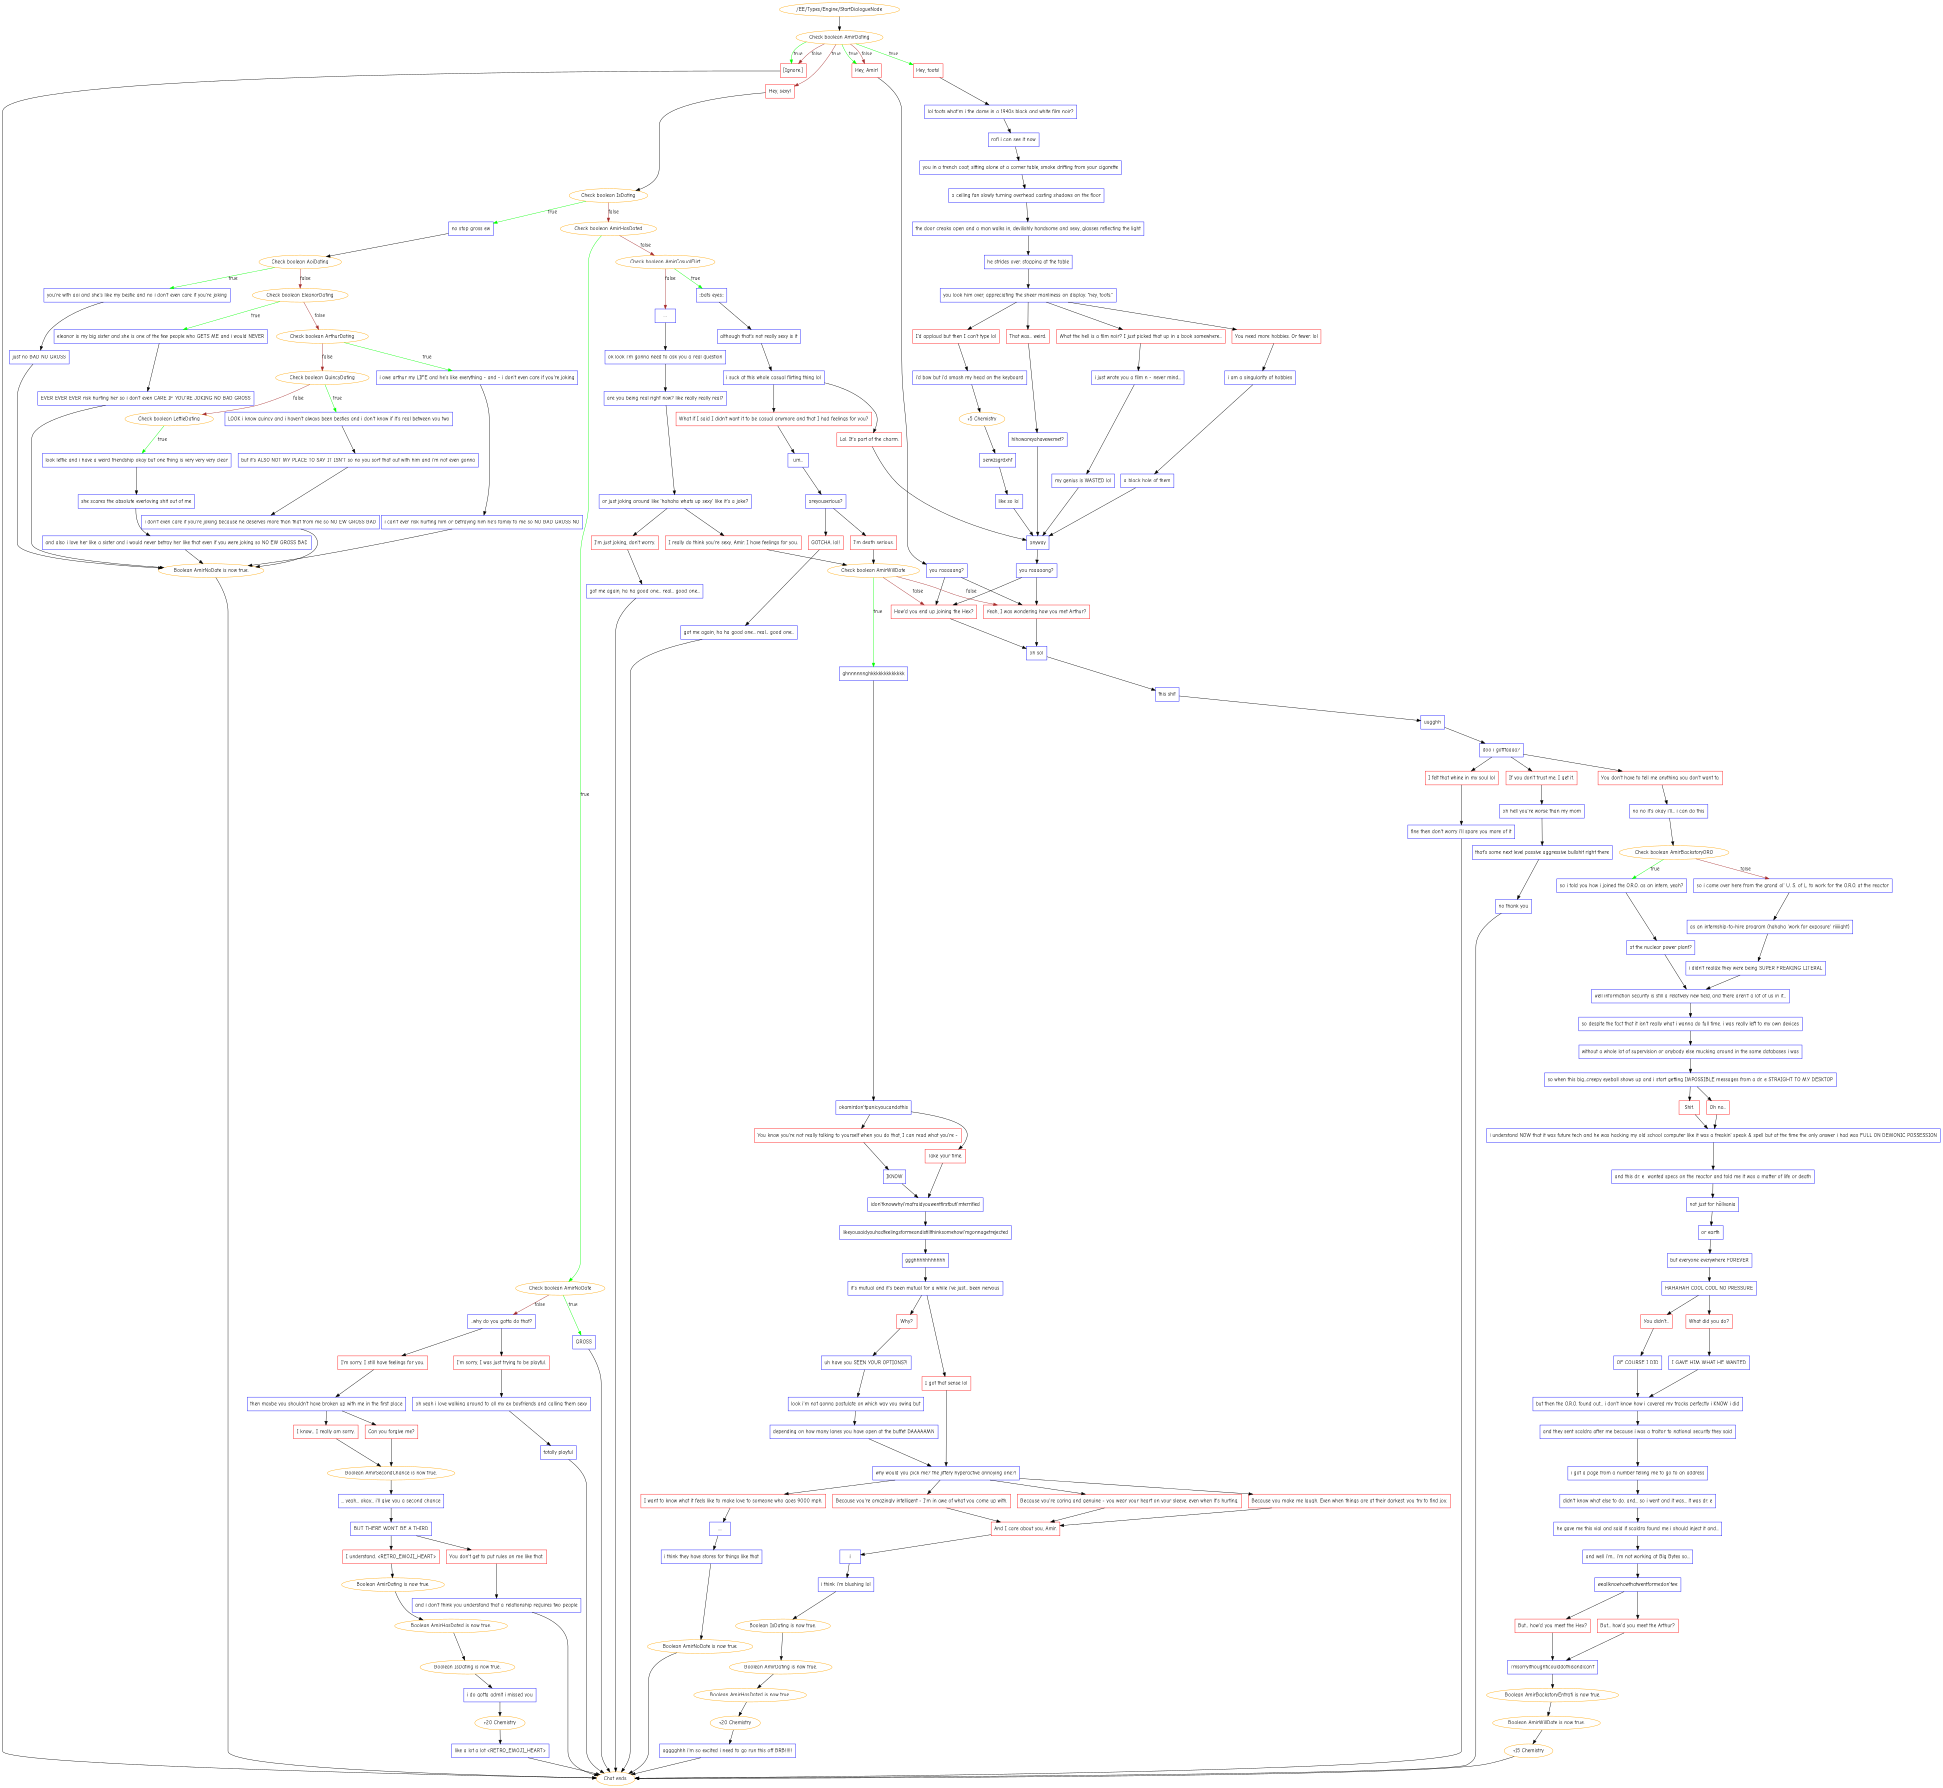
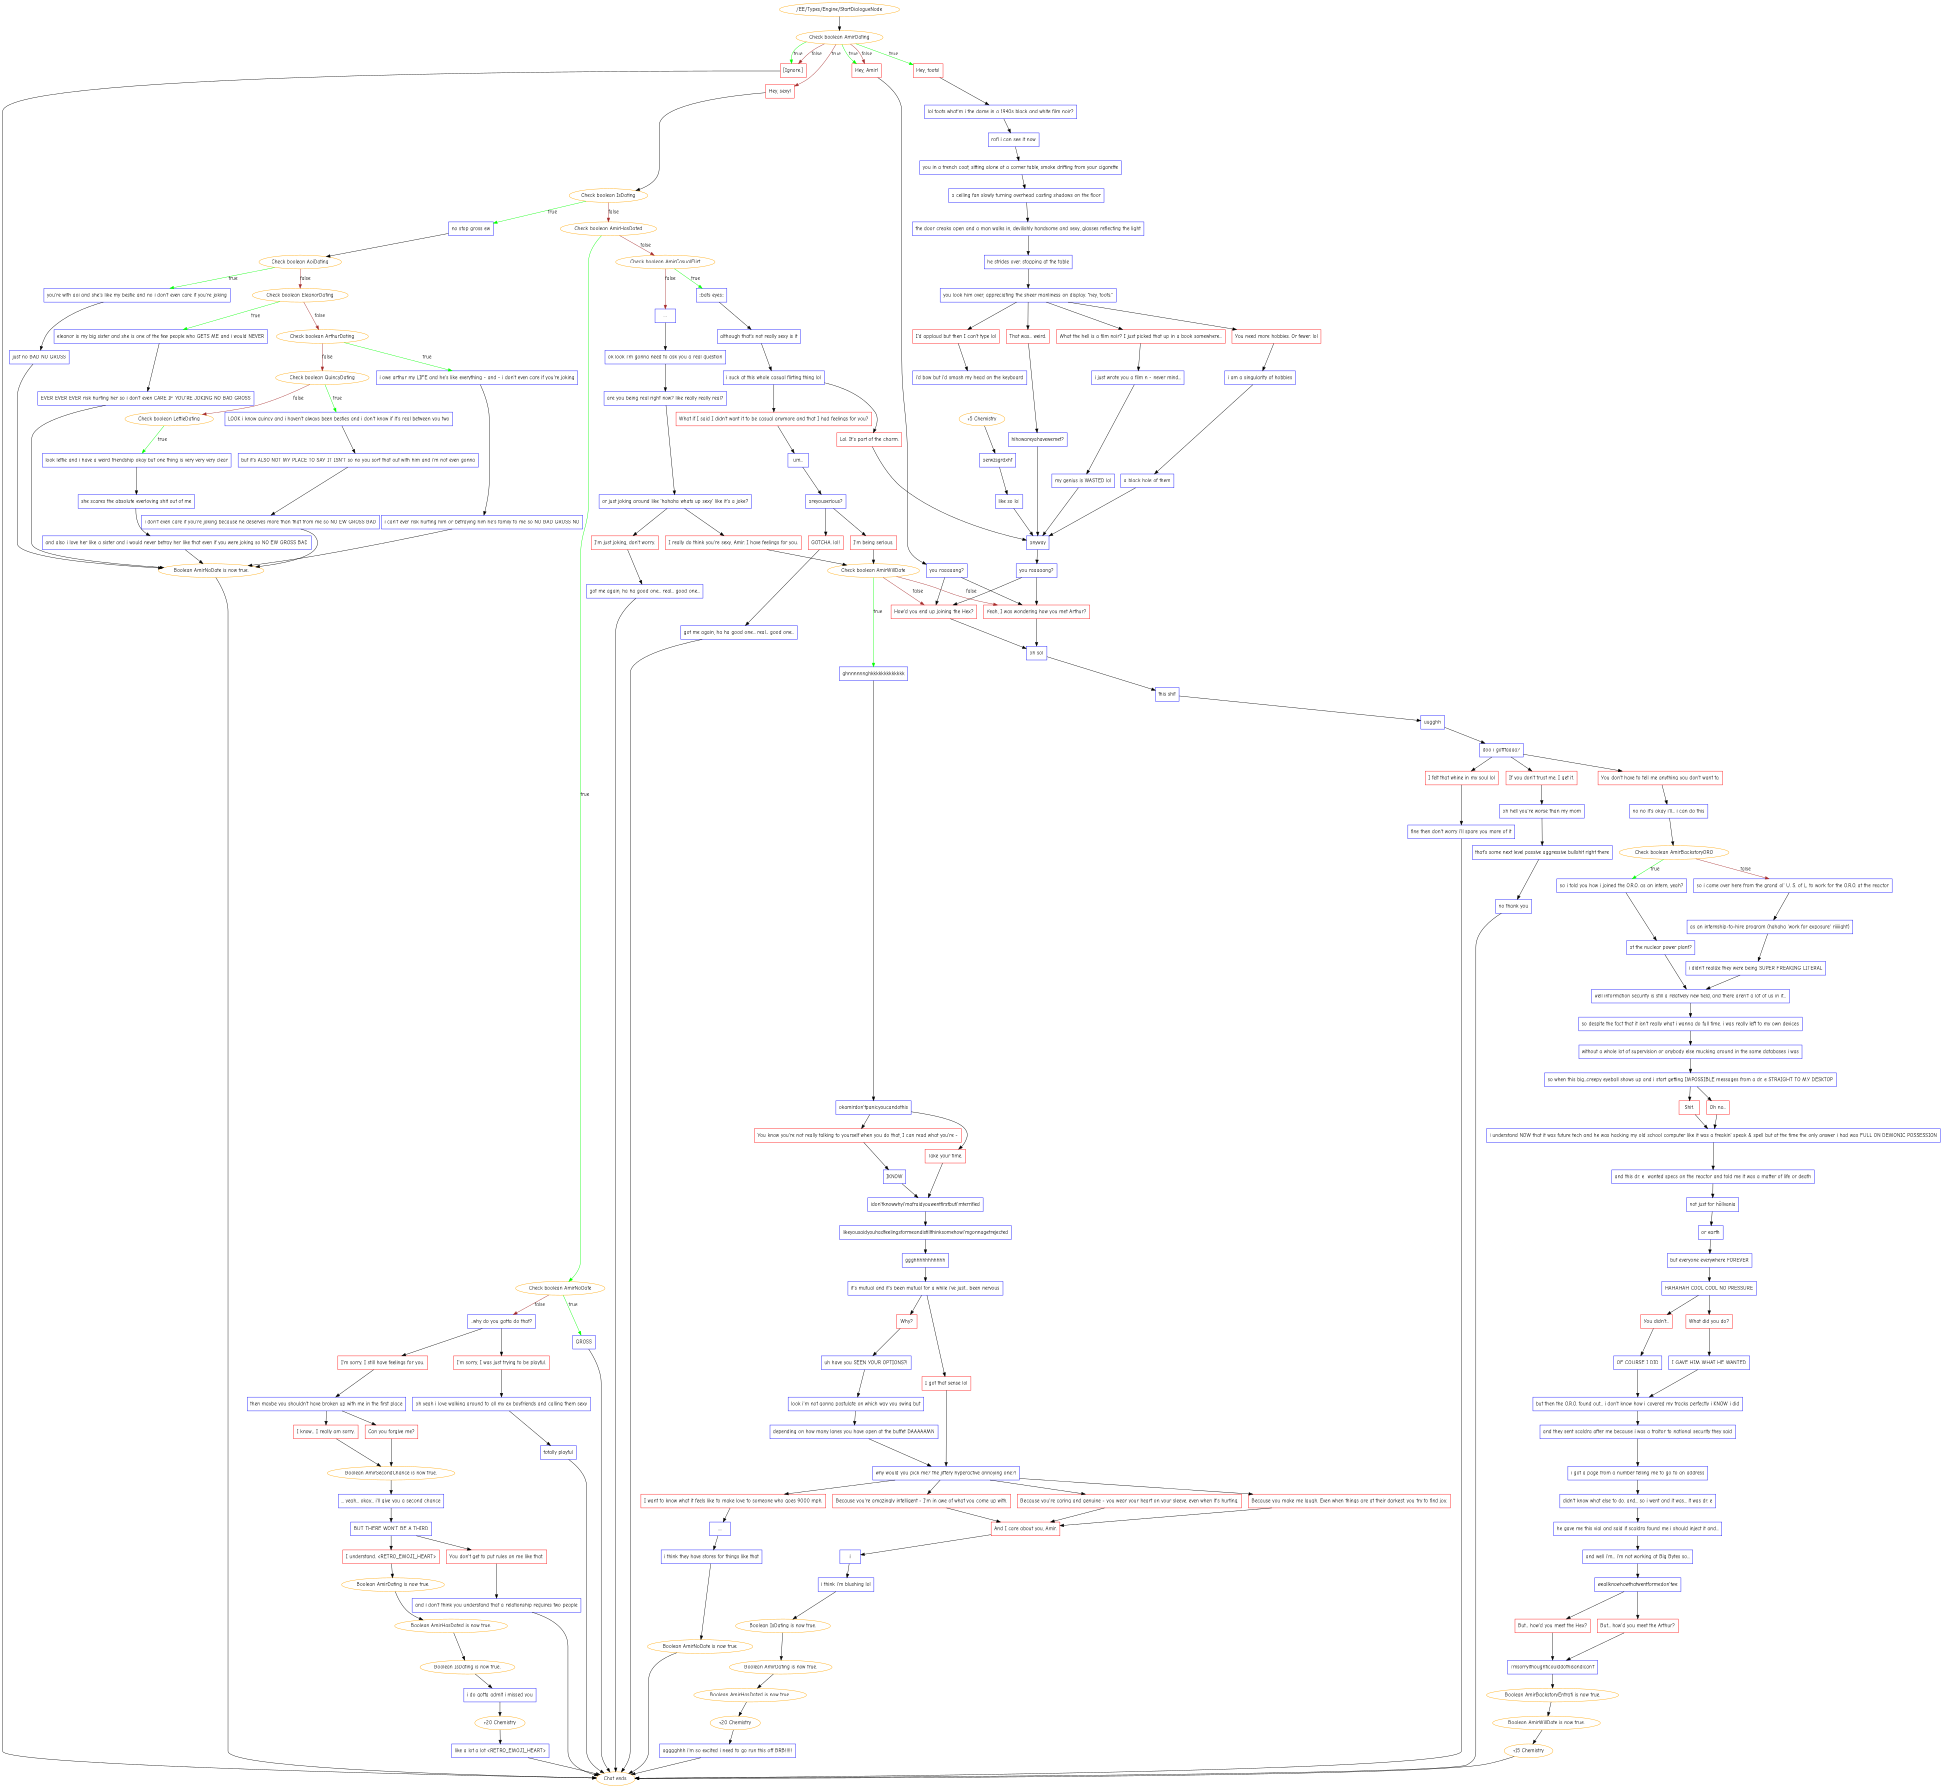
(975, 396) -> none
(874, 543) -> (874, 543)
